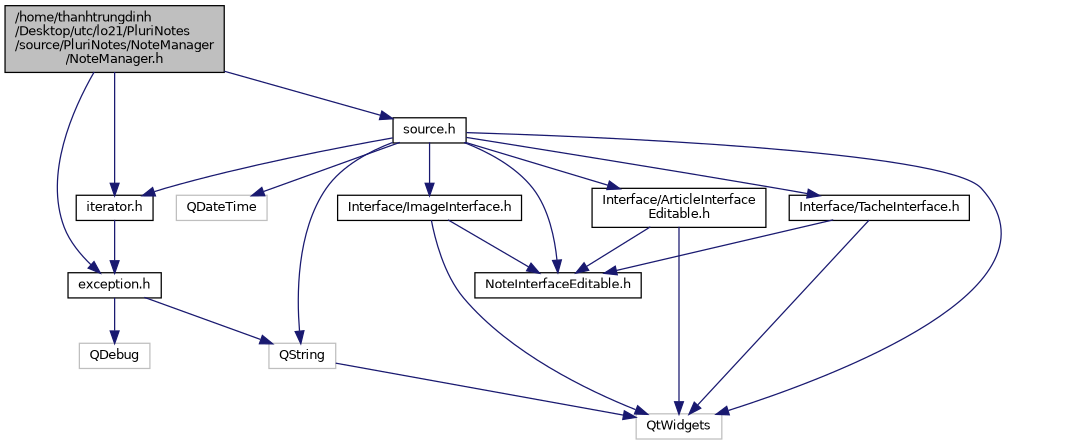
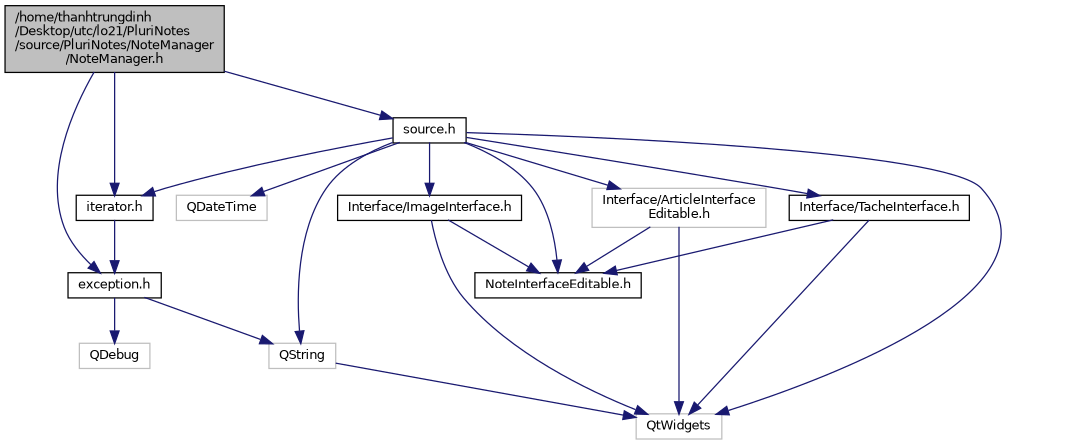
(679, 208) -> (679, 208)
